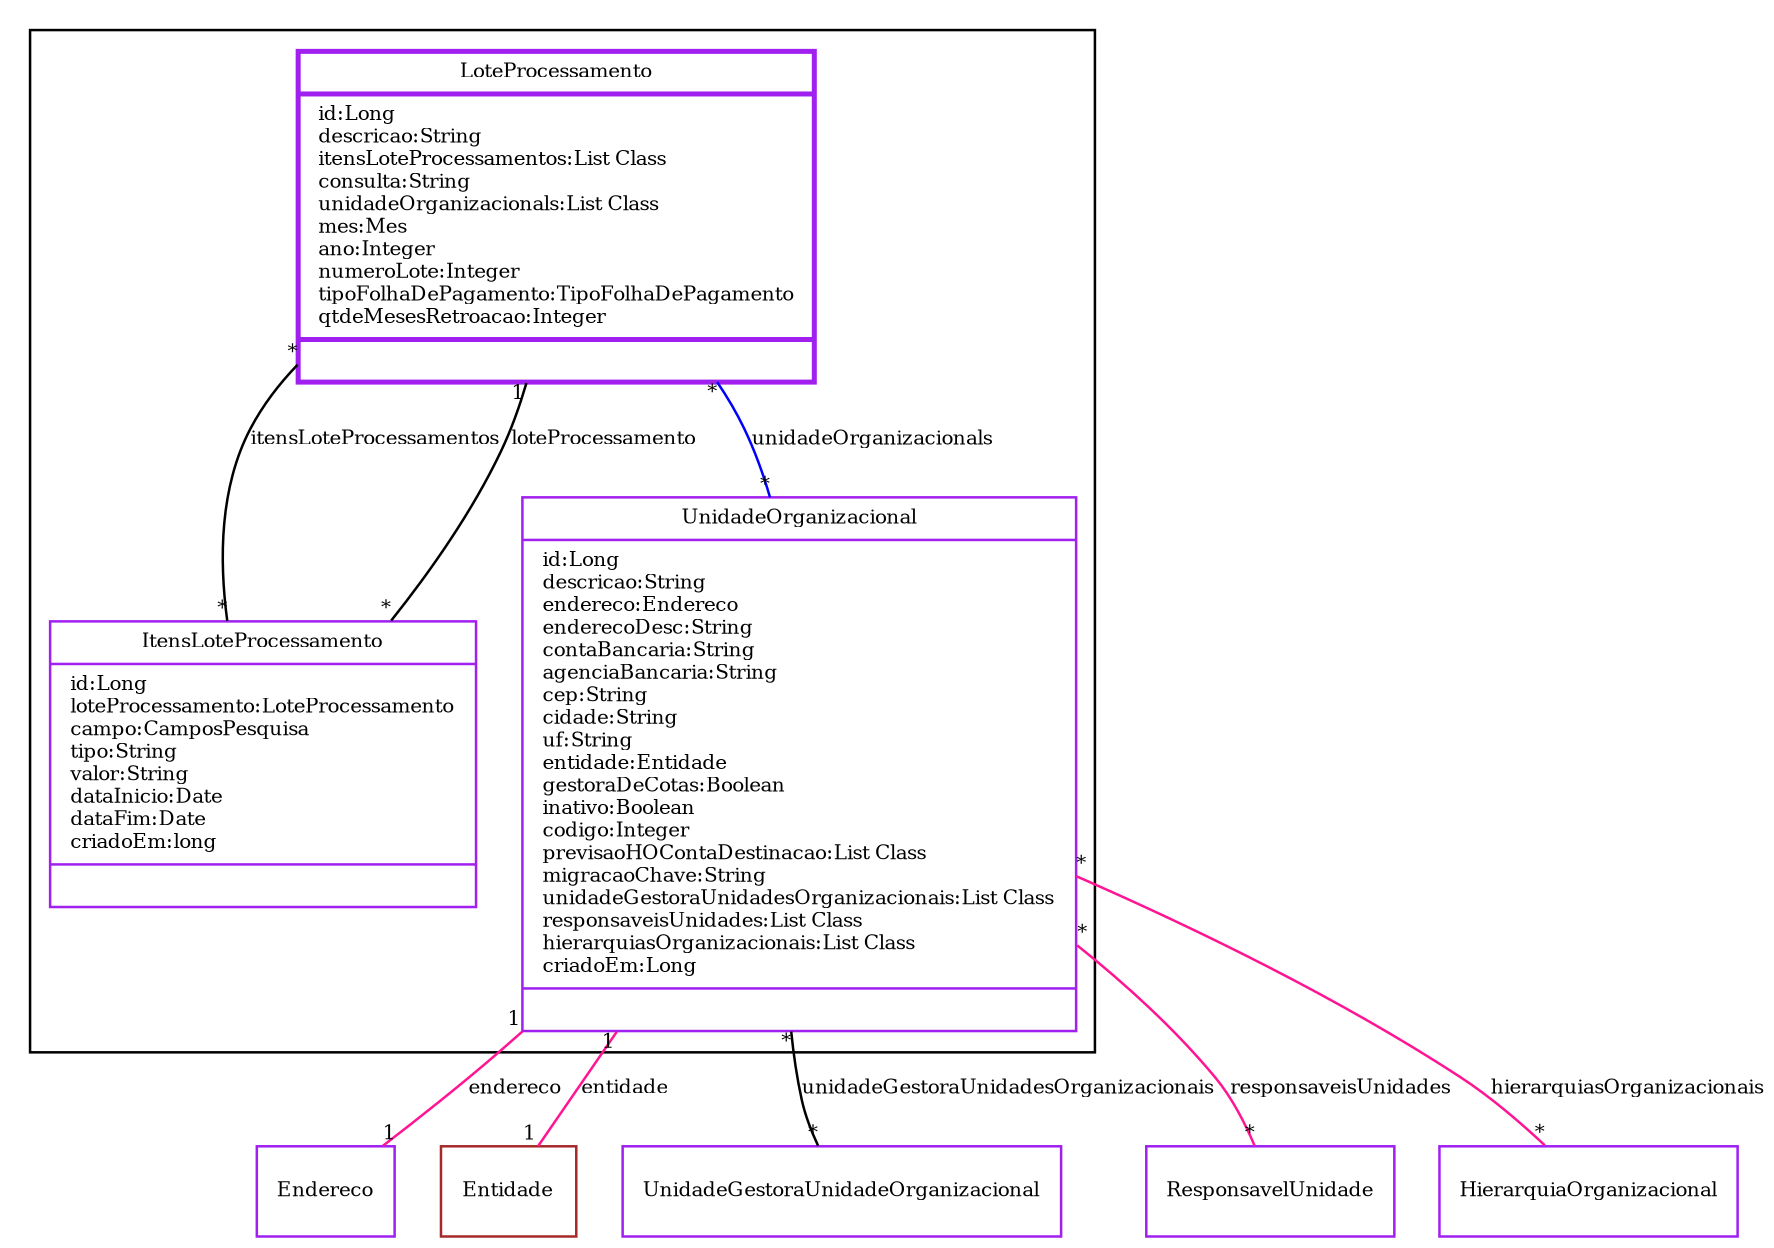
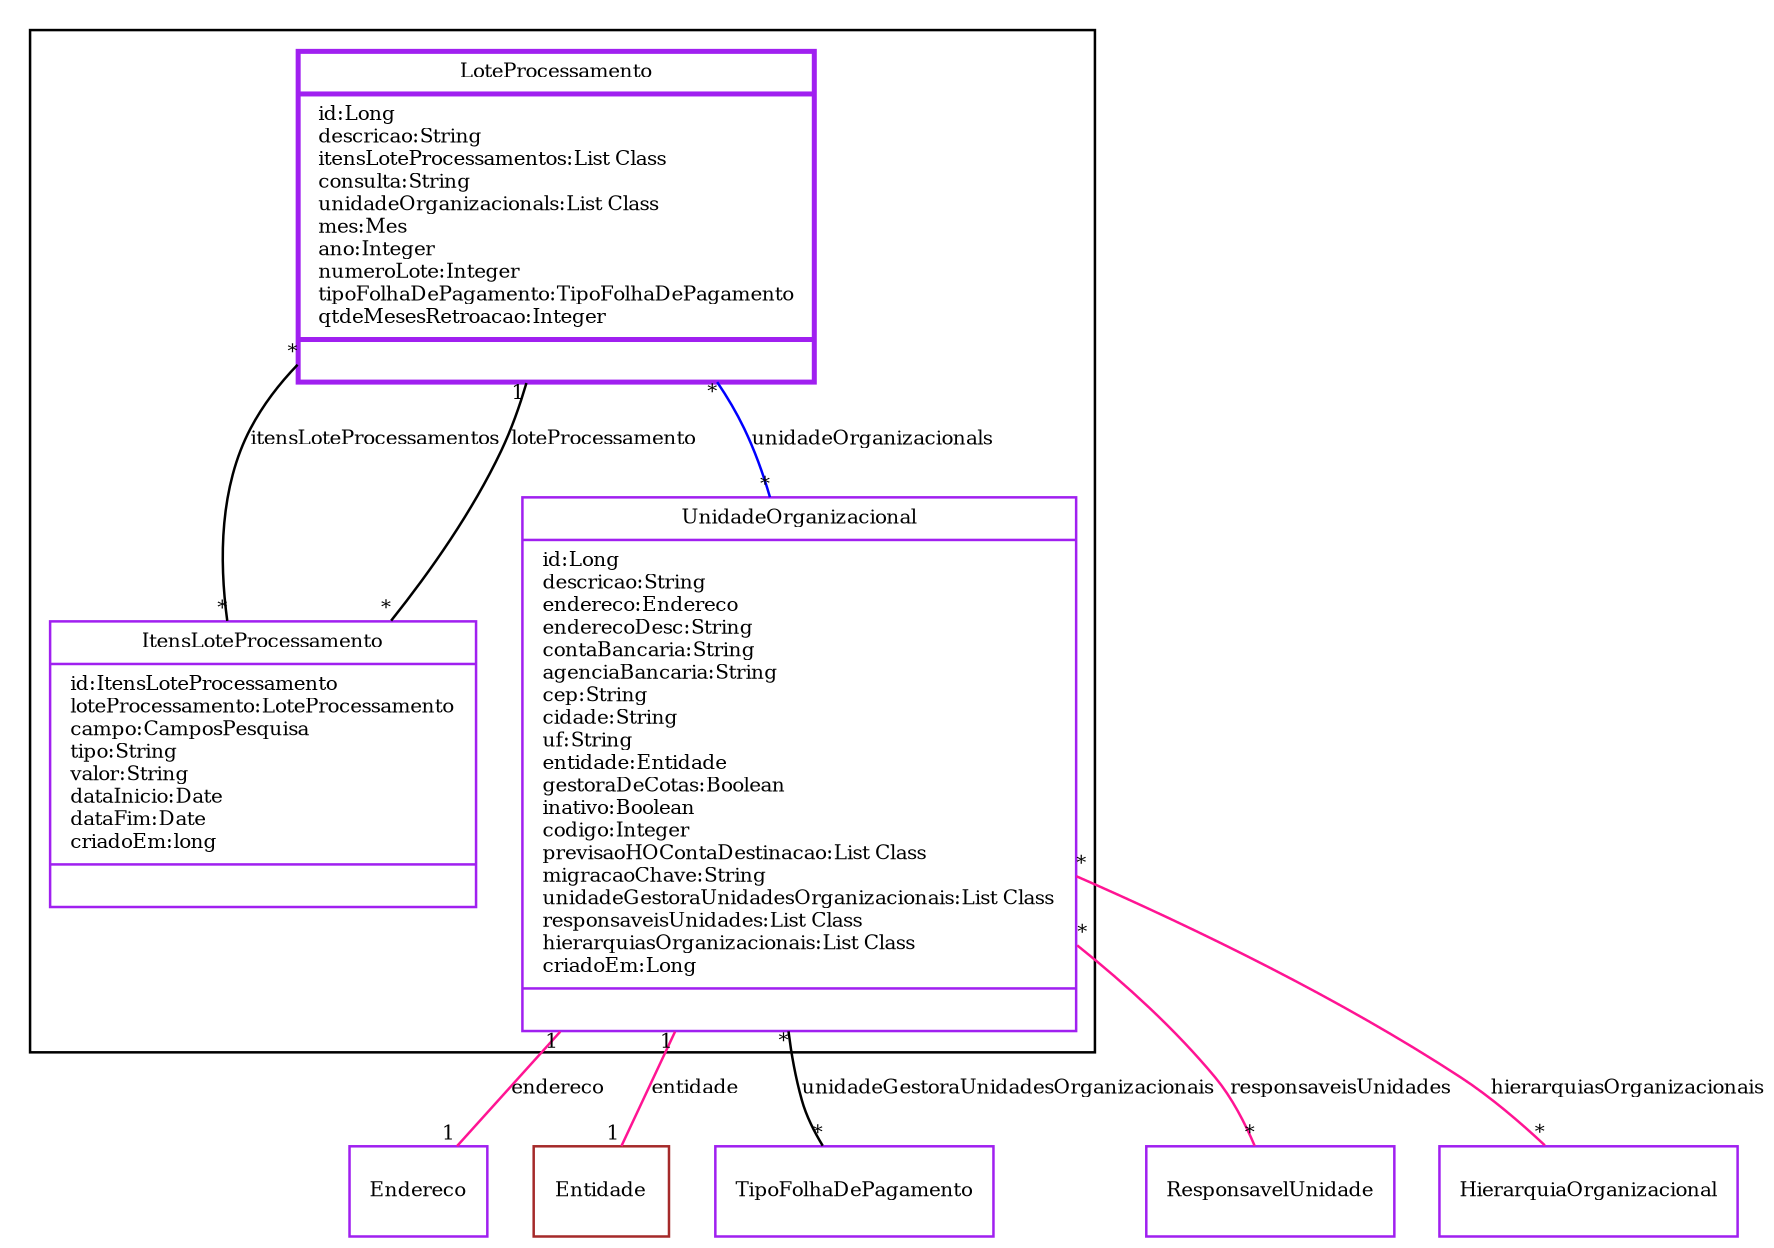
(109, 684) -> (204, 684)
(842, 1191) -> (854, 1191)
